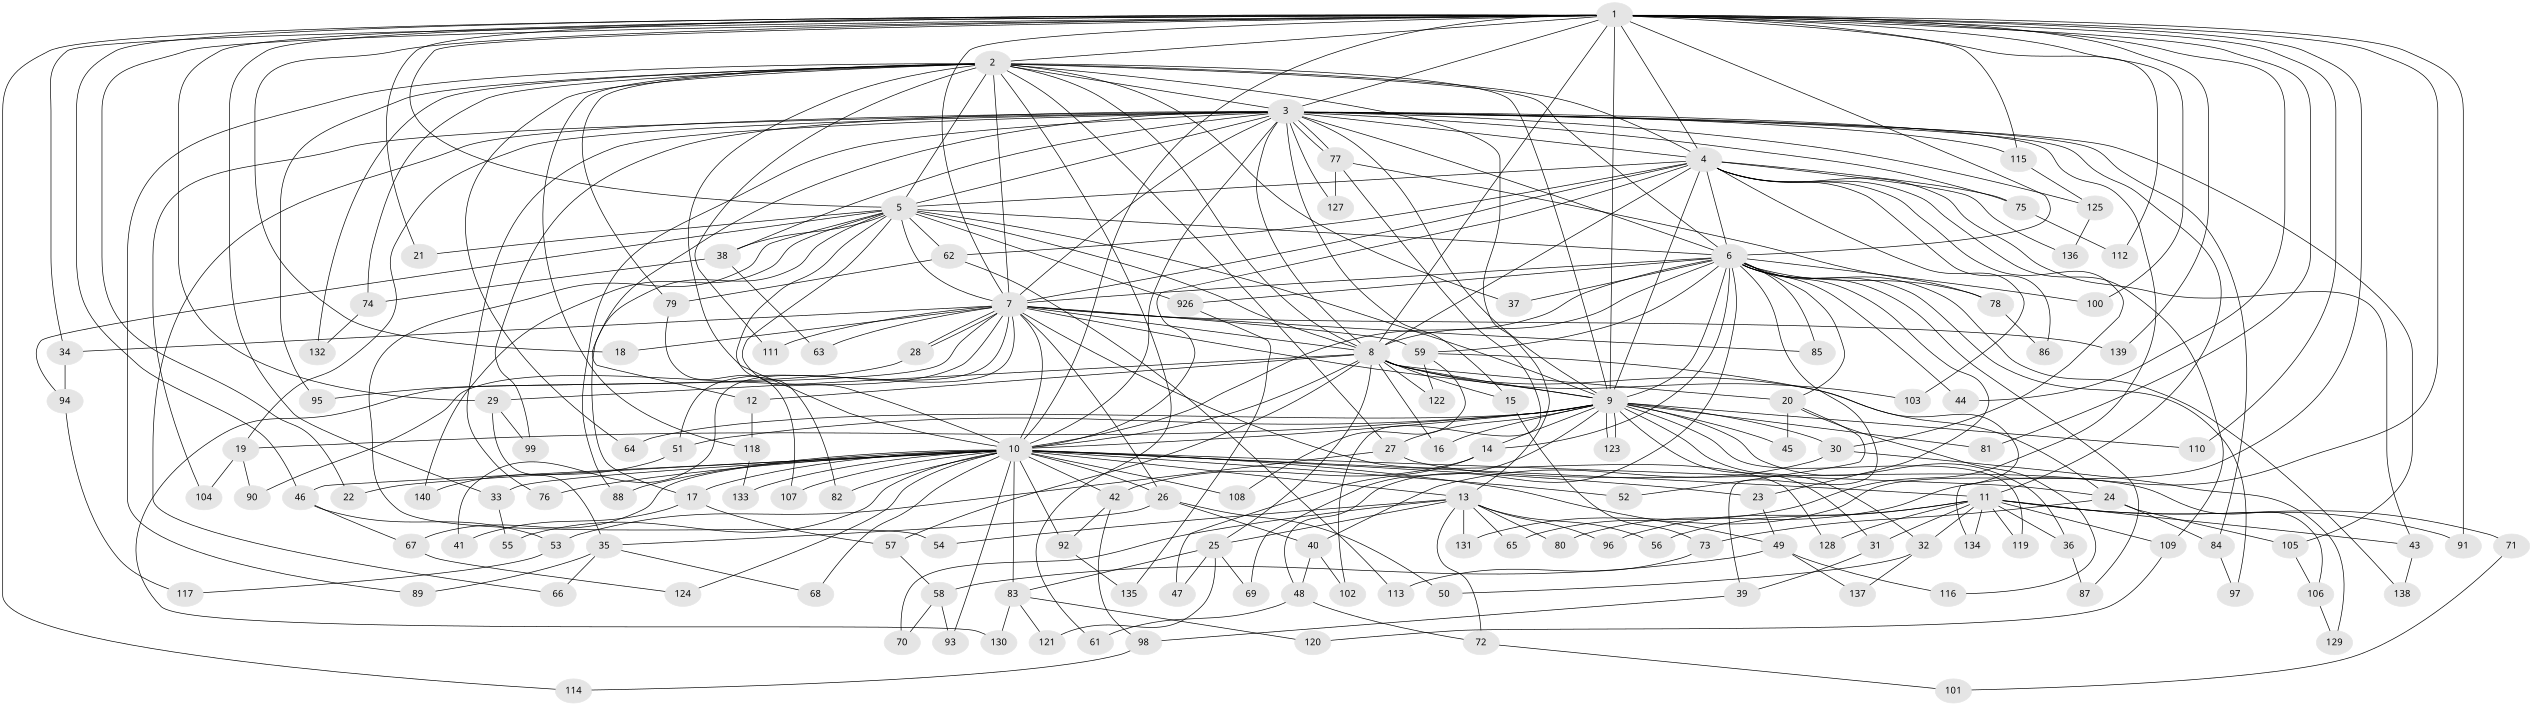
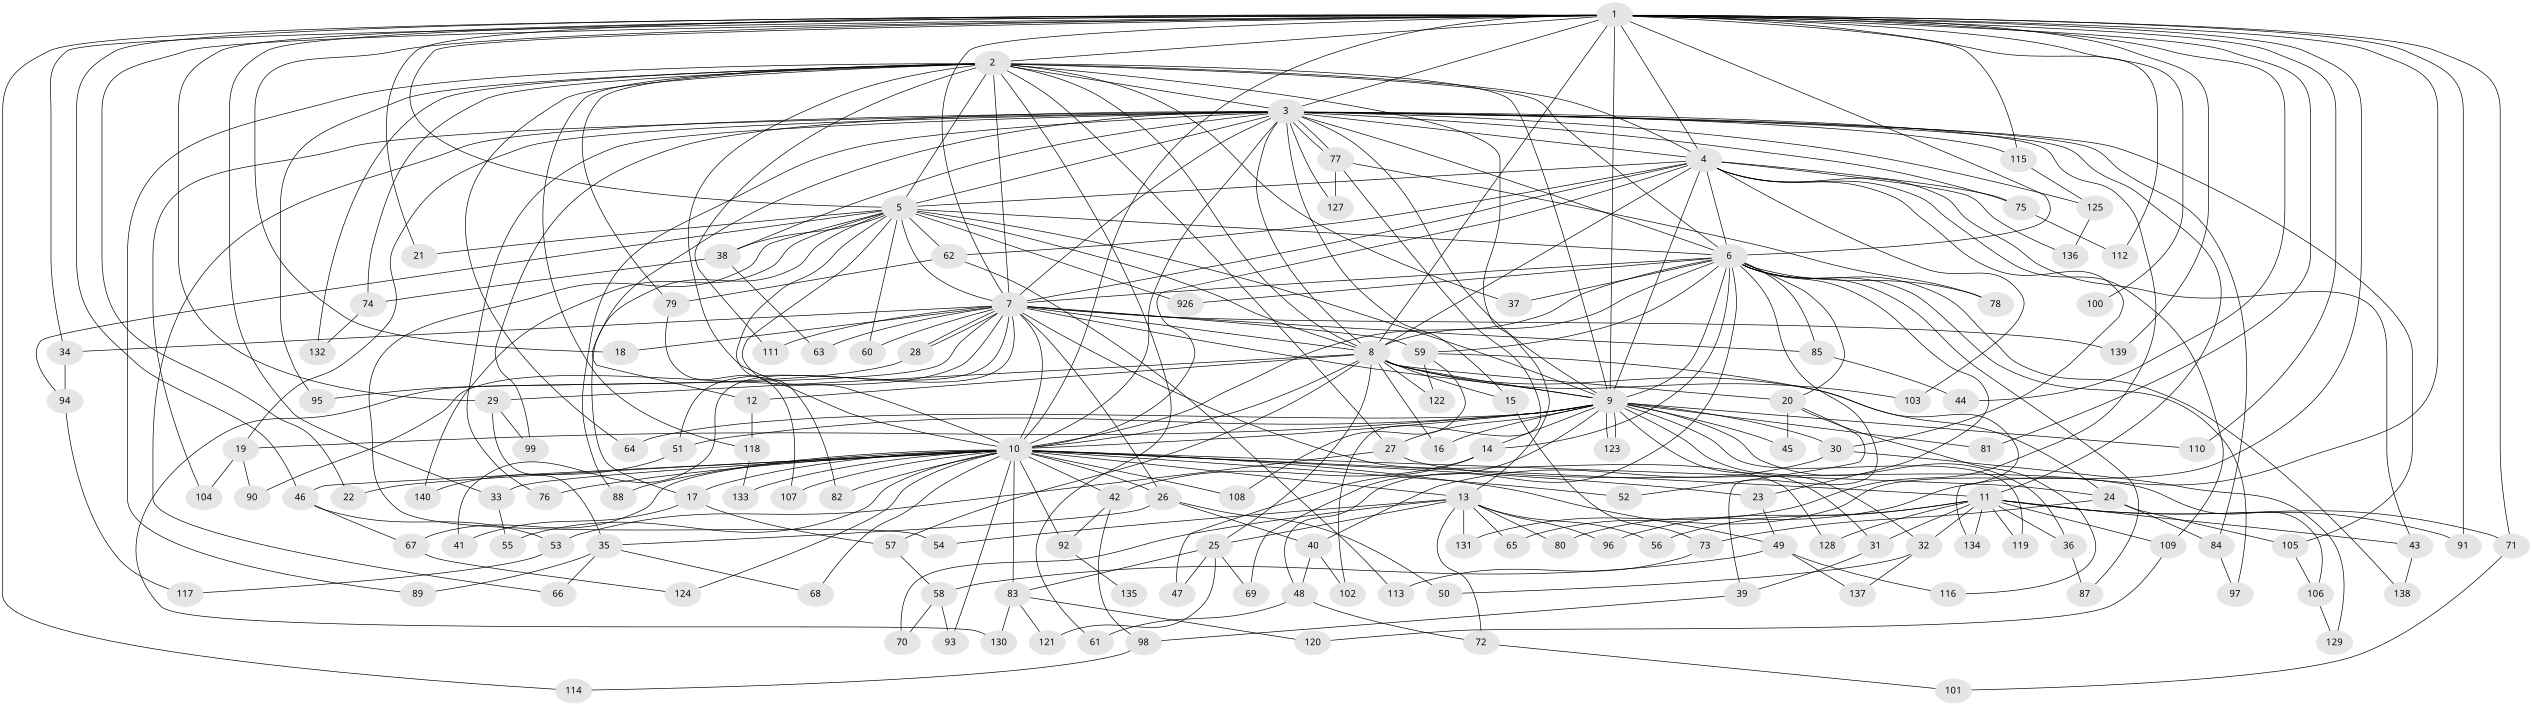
none -> (2393, 42)
(1954, 284) -> none
(1856, 312) -> (1891, 374)
none -> (867, 353)
(2045, 353) -> none
(1264, 391) -> none
